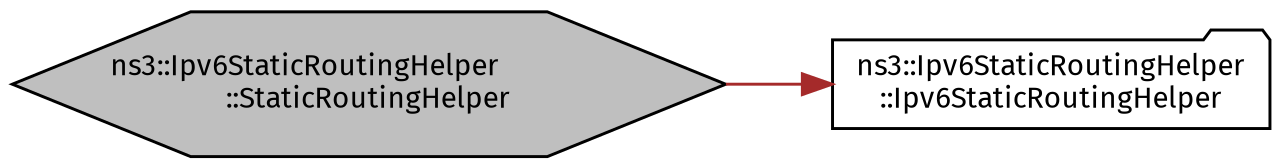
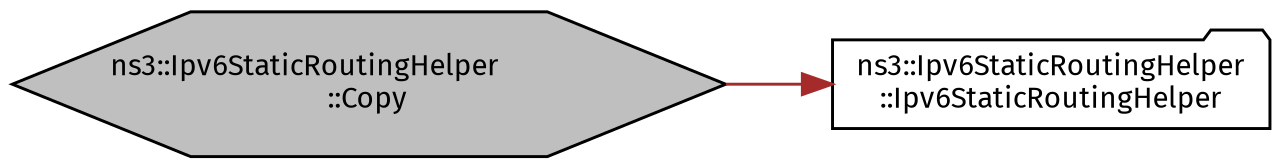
(369, 84) -> (369, 84)
